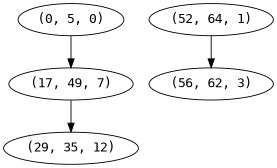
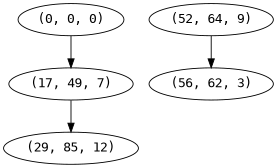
(71, 20) -> (71, 20)
(211, 20) -> (211, 20)
(71, 148) -> (71, 148)
